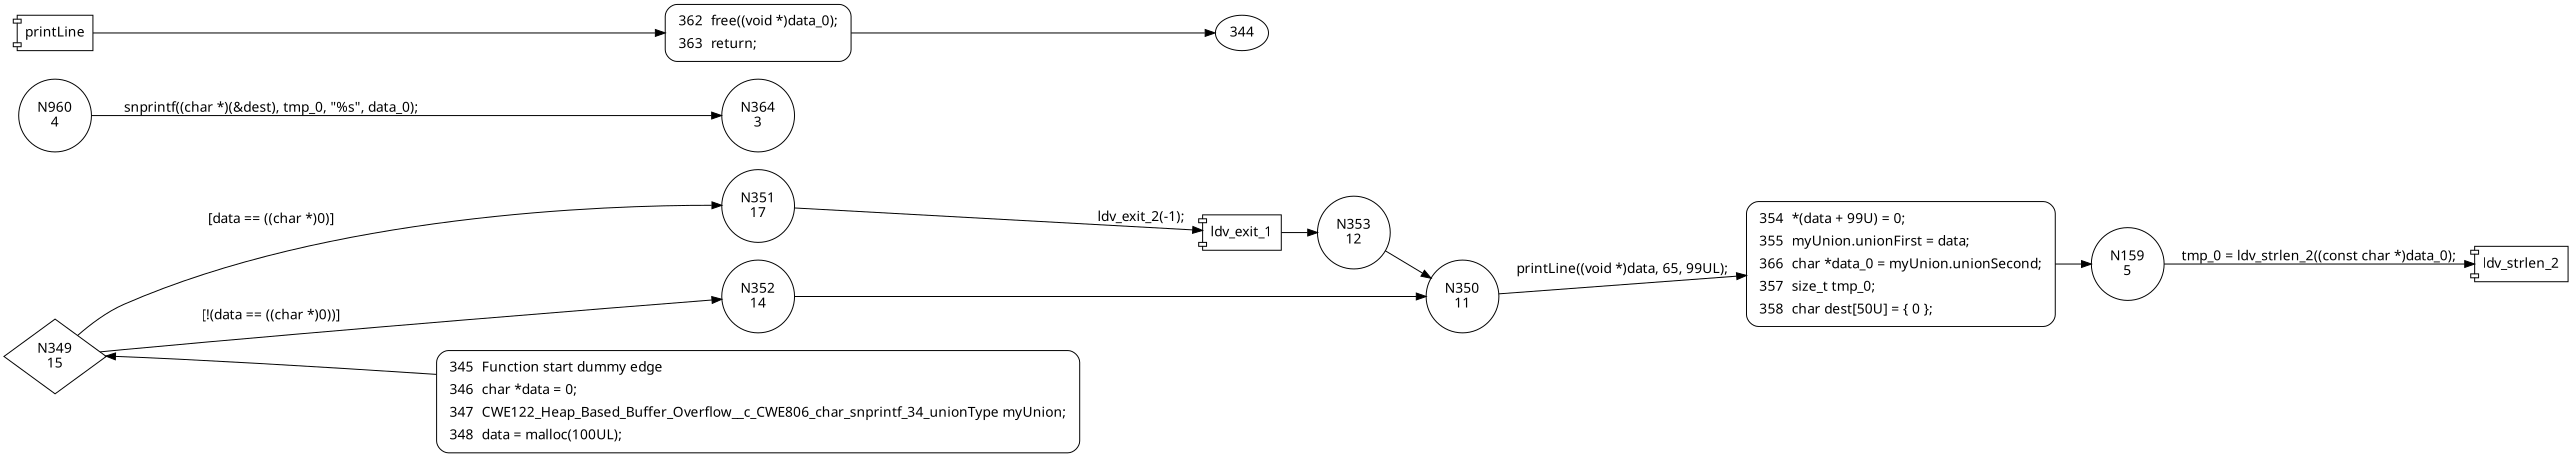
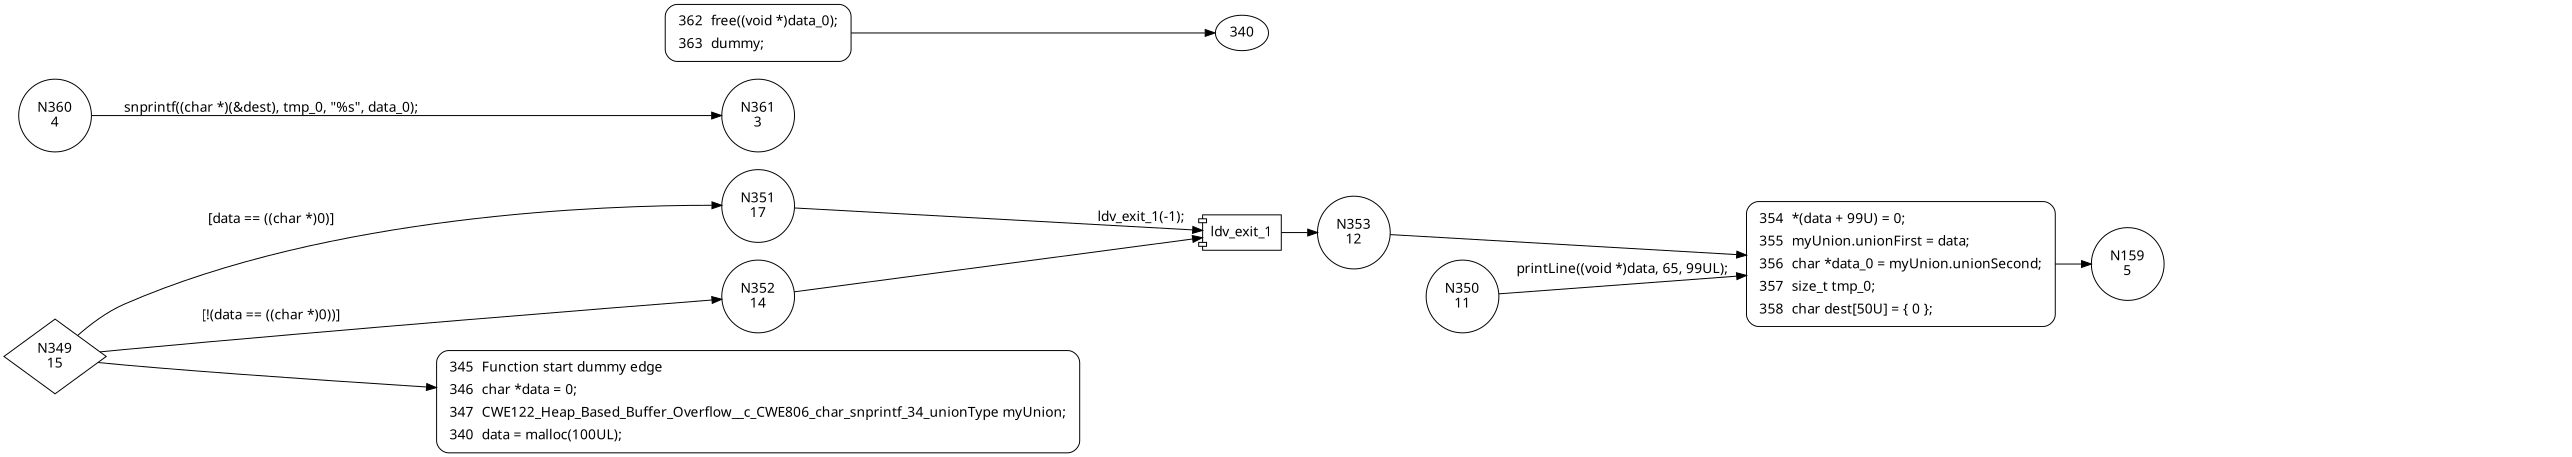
(55, 33) -> none
(1242, 33) -> (1242, 33)
(734, 44) -> (738, 44)
(55, 116) -> (55, 116)
(758, 116) -> (758, 116)
(1141, 217) -> (1141, 217)
(1404, 262) -> (1563, 245)
(1772, 264) -> (1772, 264)
(2521, 264) -> none
(1105, 296) -> (993, 265)
(276, 364) -> (262, 376)
(462, 435) -> (462, 435)
